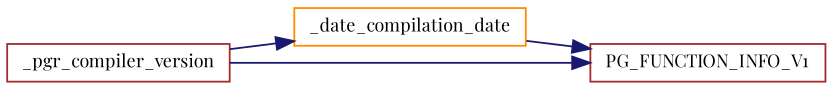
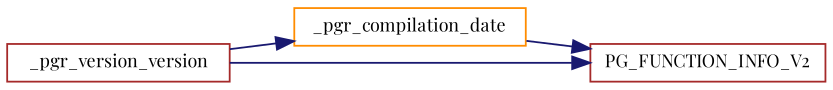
(410, 27) -> (410, 27)
(118, 63) -> (118, 63)
(708, 63) -> (708, 63)
